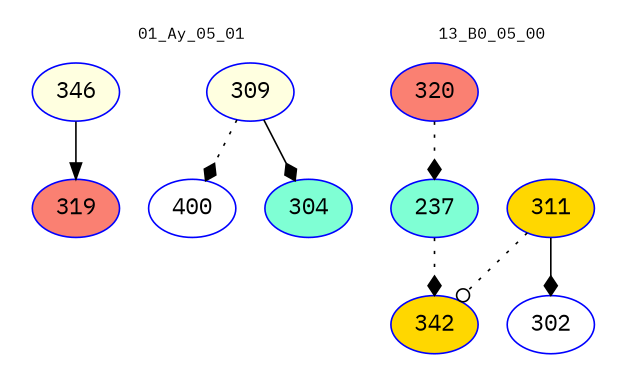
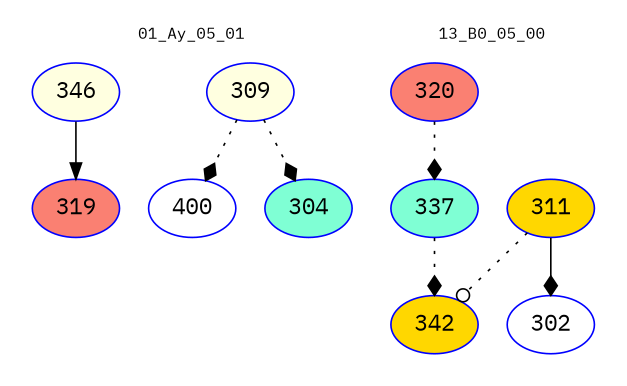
(275, 142) -> (275, 142)
(435, 208) -> (435, 208)
